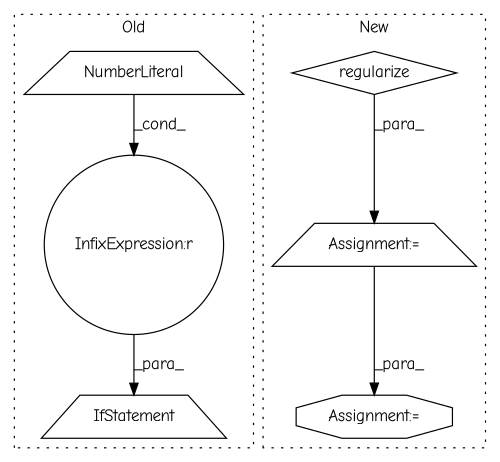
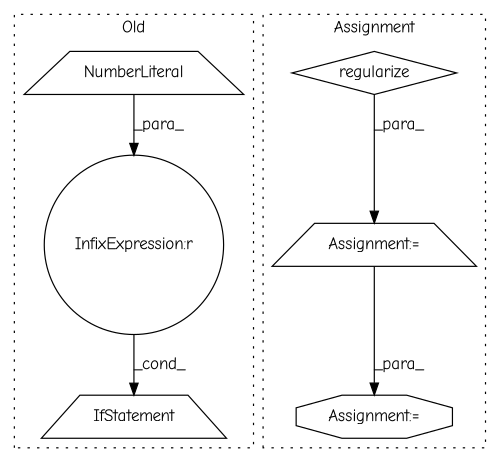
(374, 28) -> (374, 28)
(160, 125) -> (159, 125)
(159, 365) -> (160, 365)
